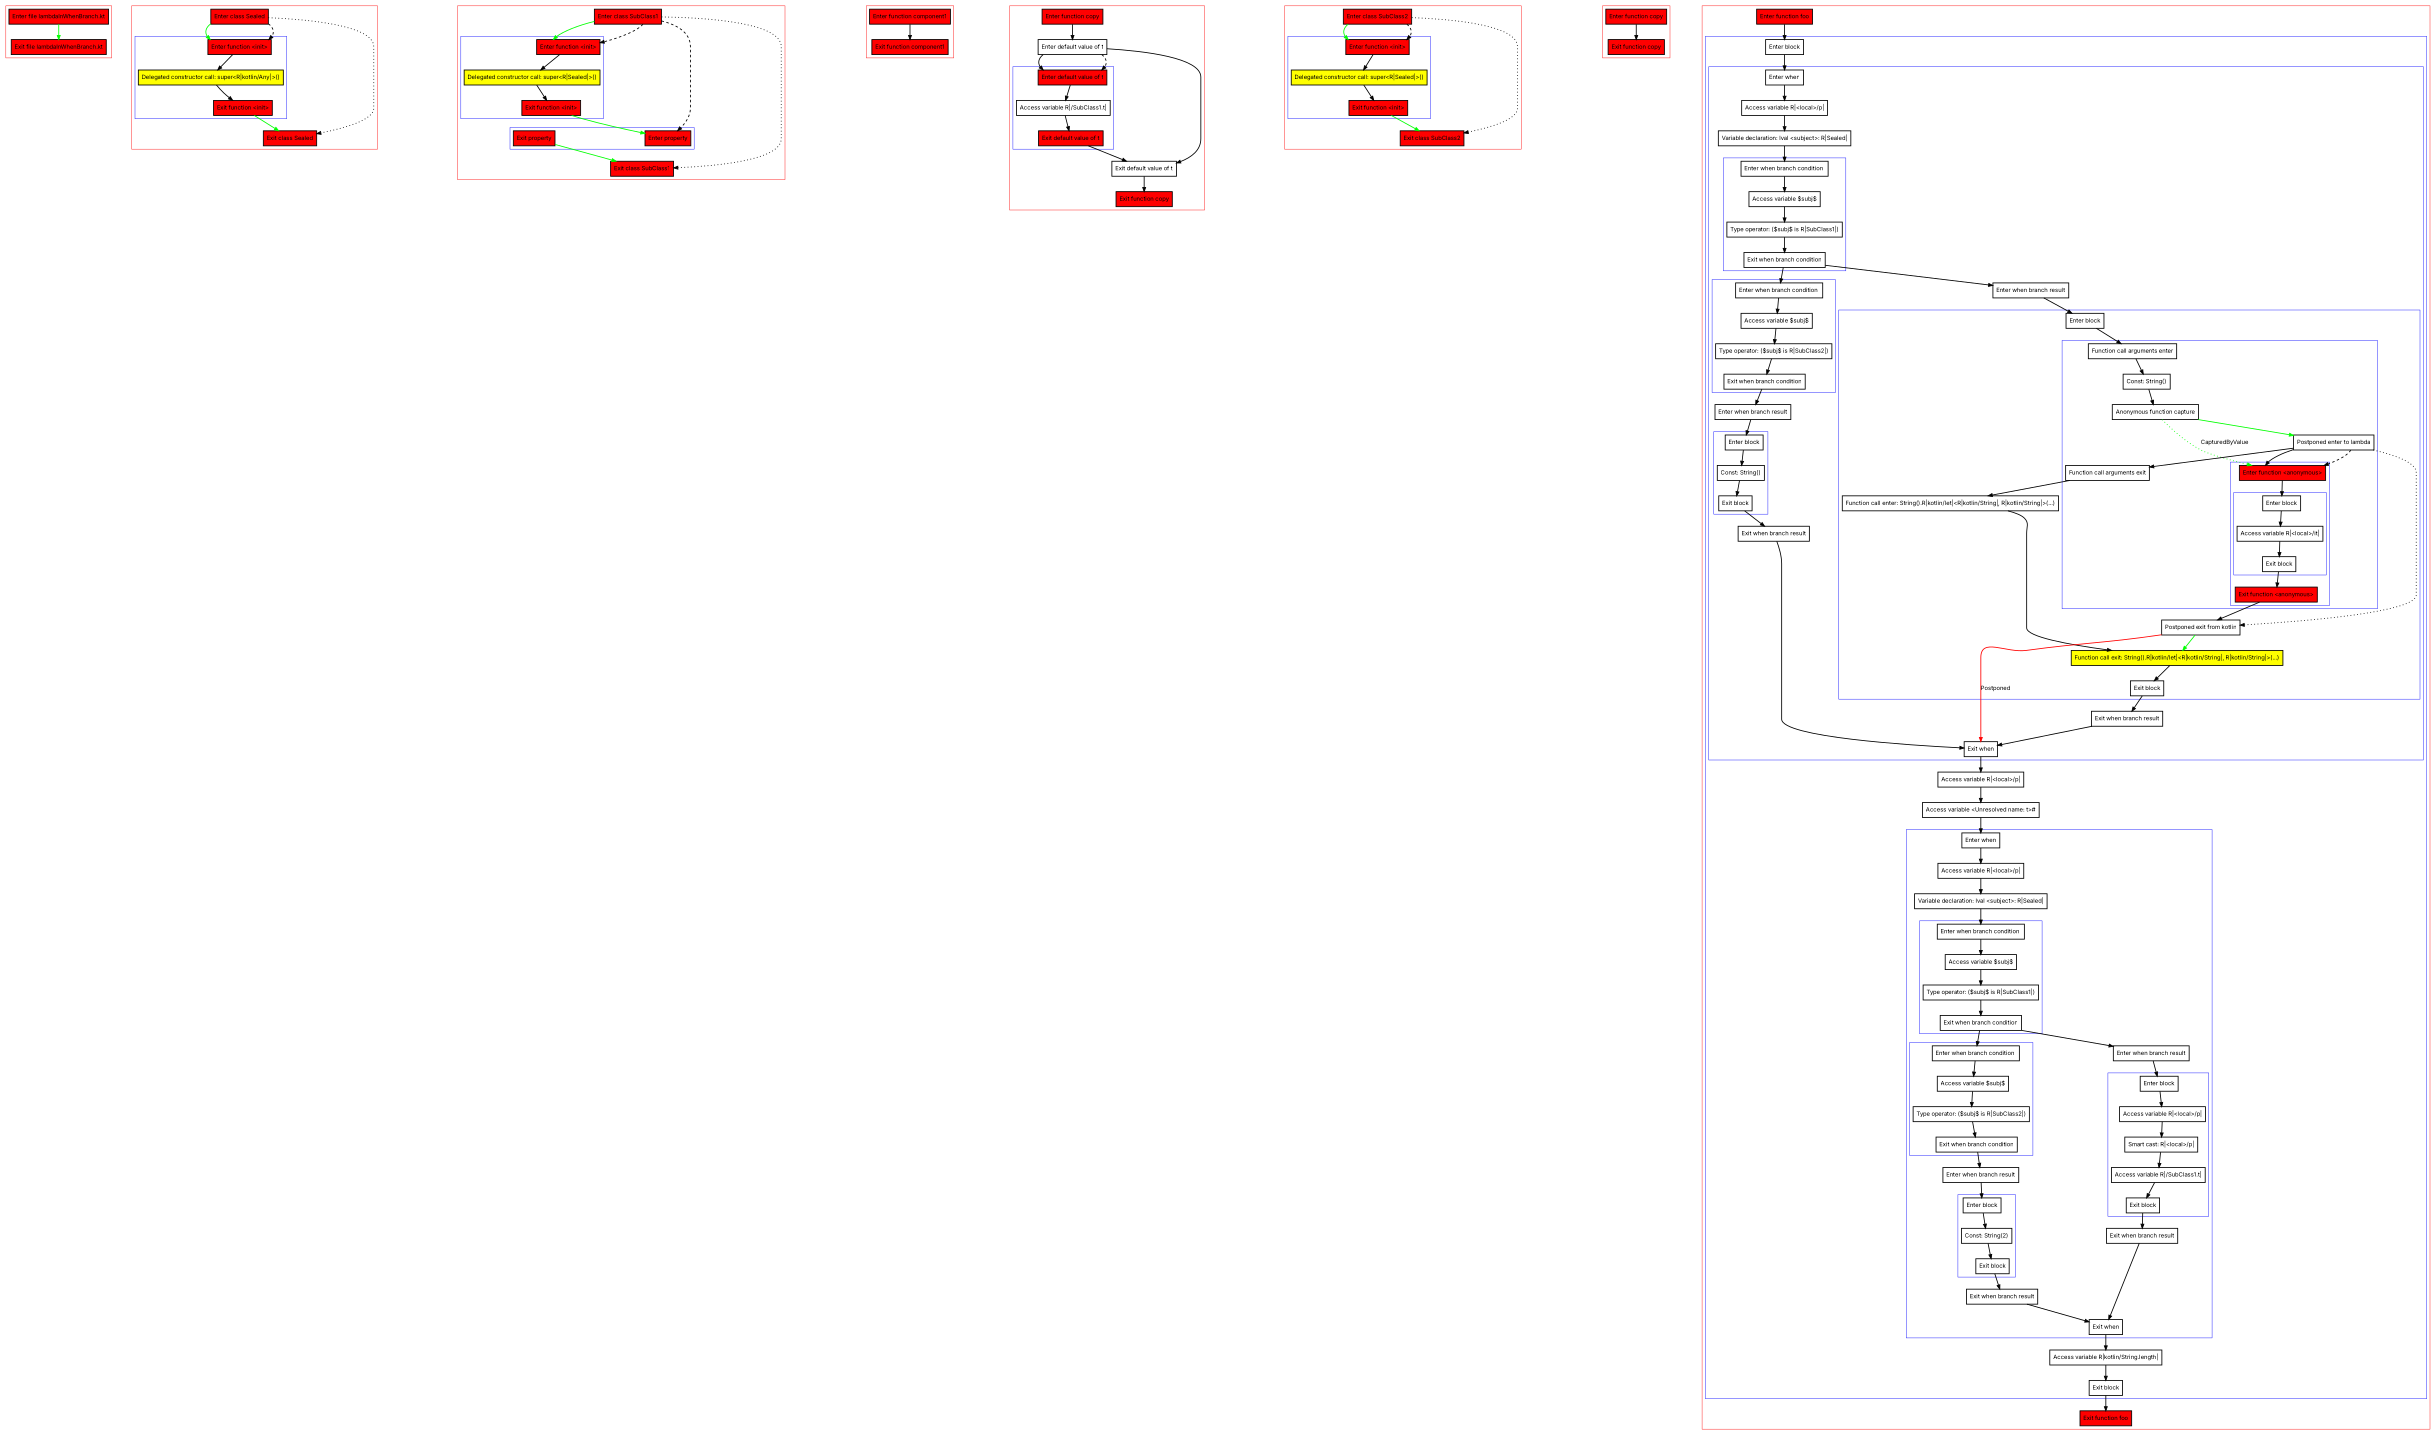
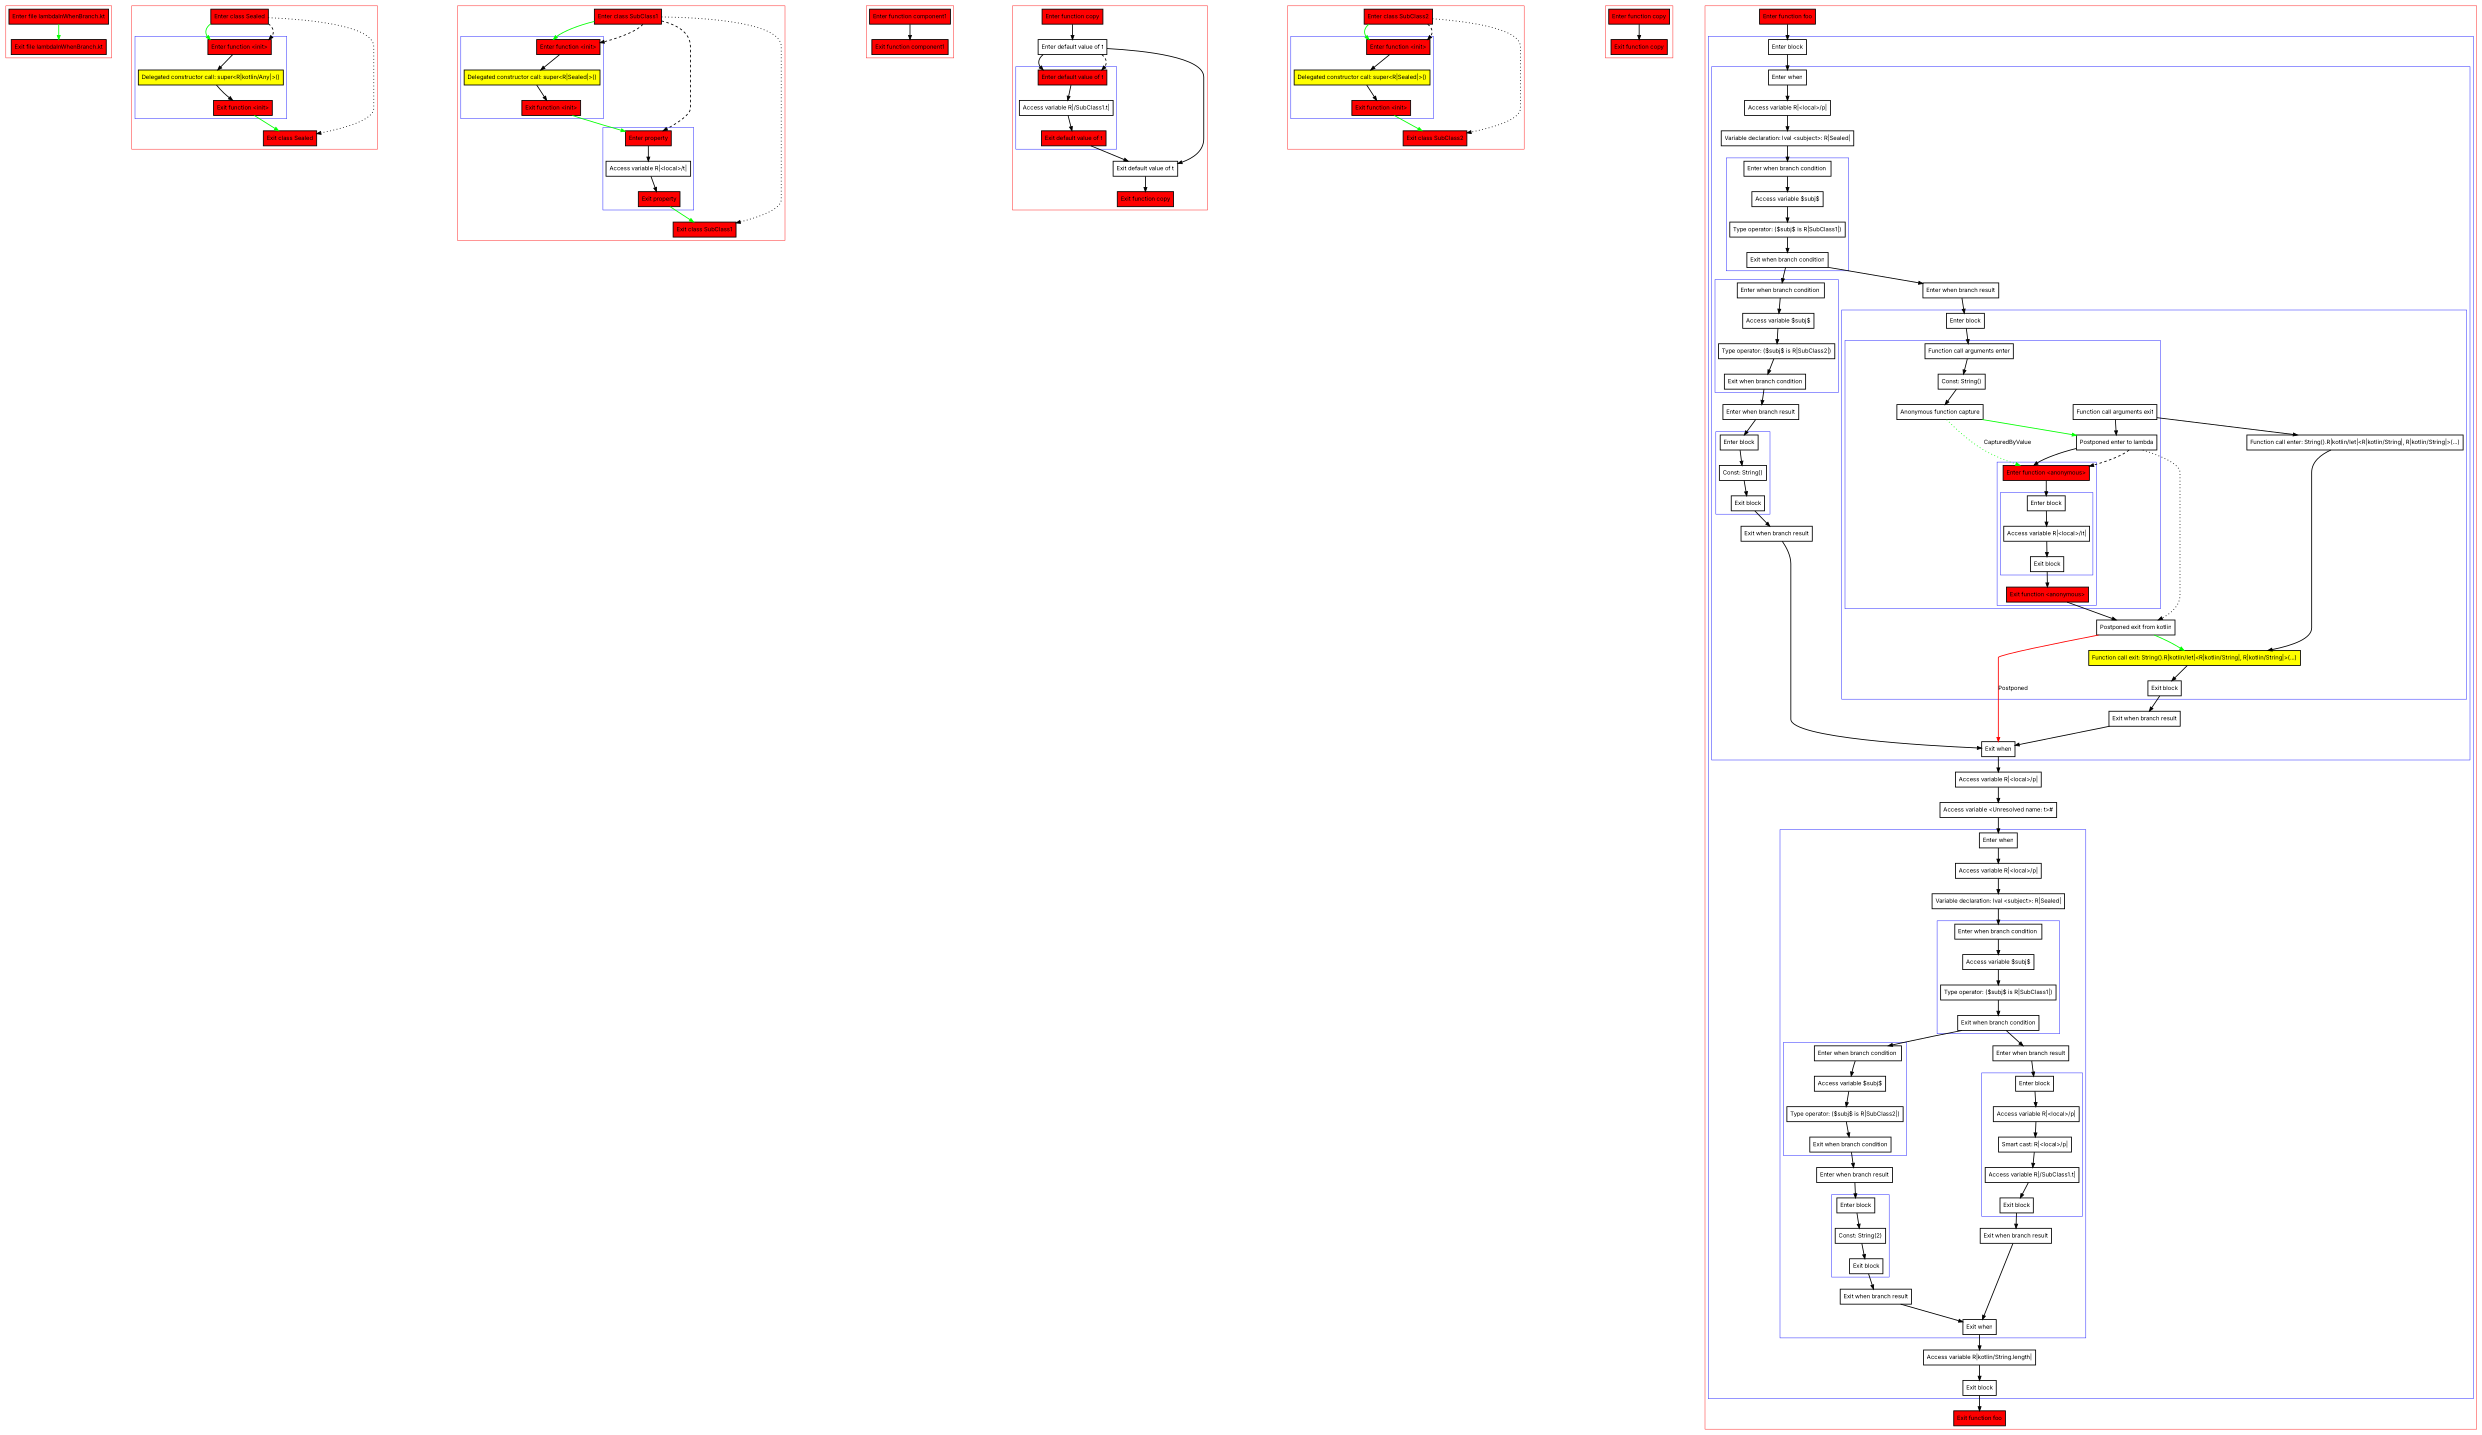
none -> (648, 169)
(2231, 456) -> (2116, 425)
